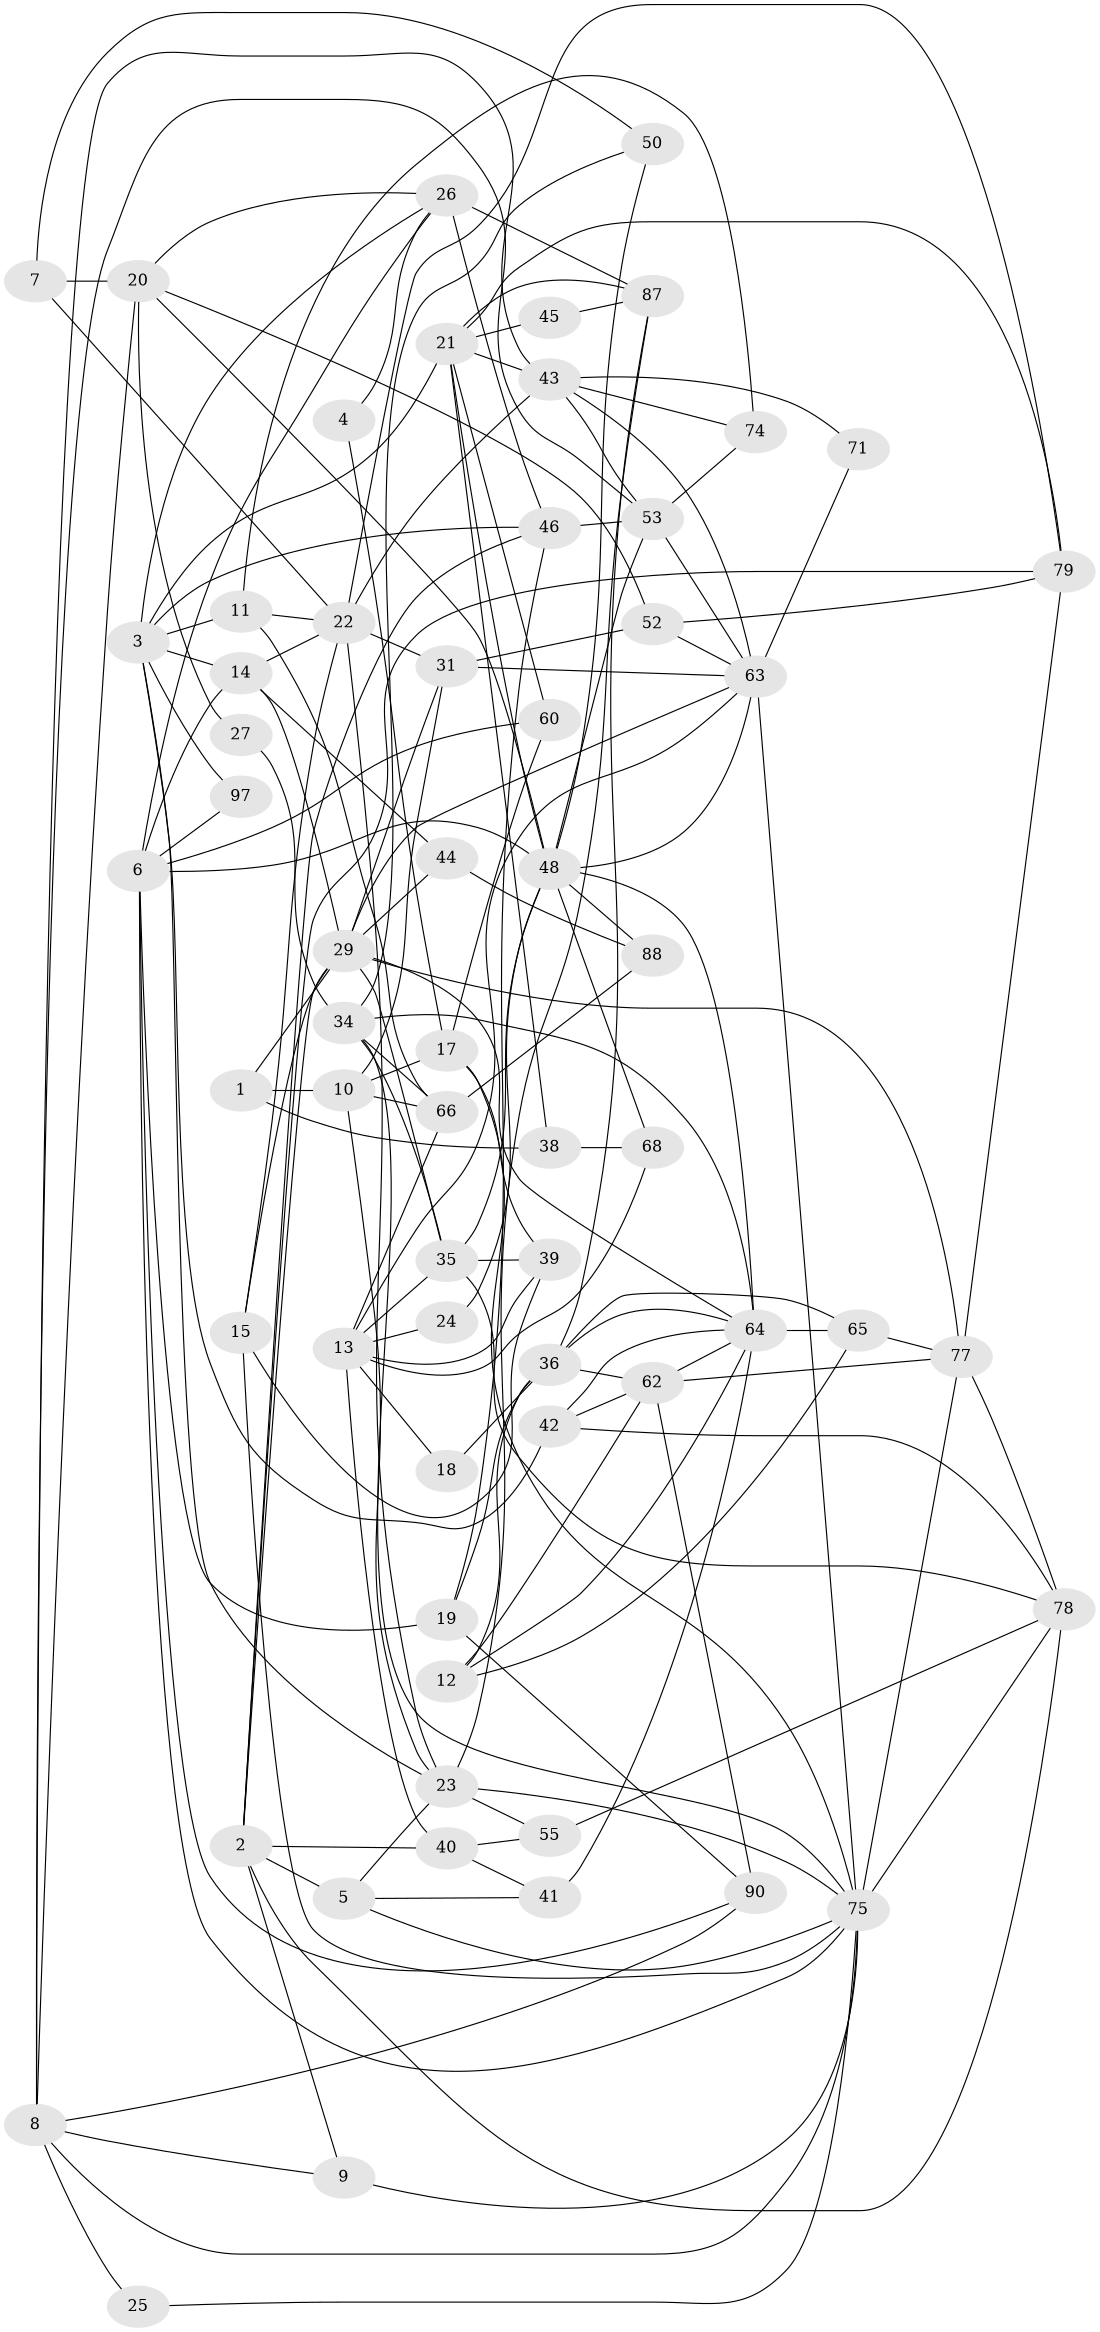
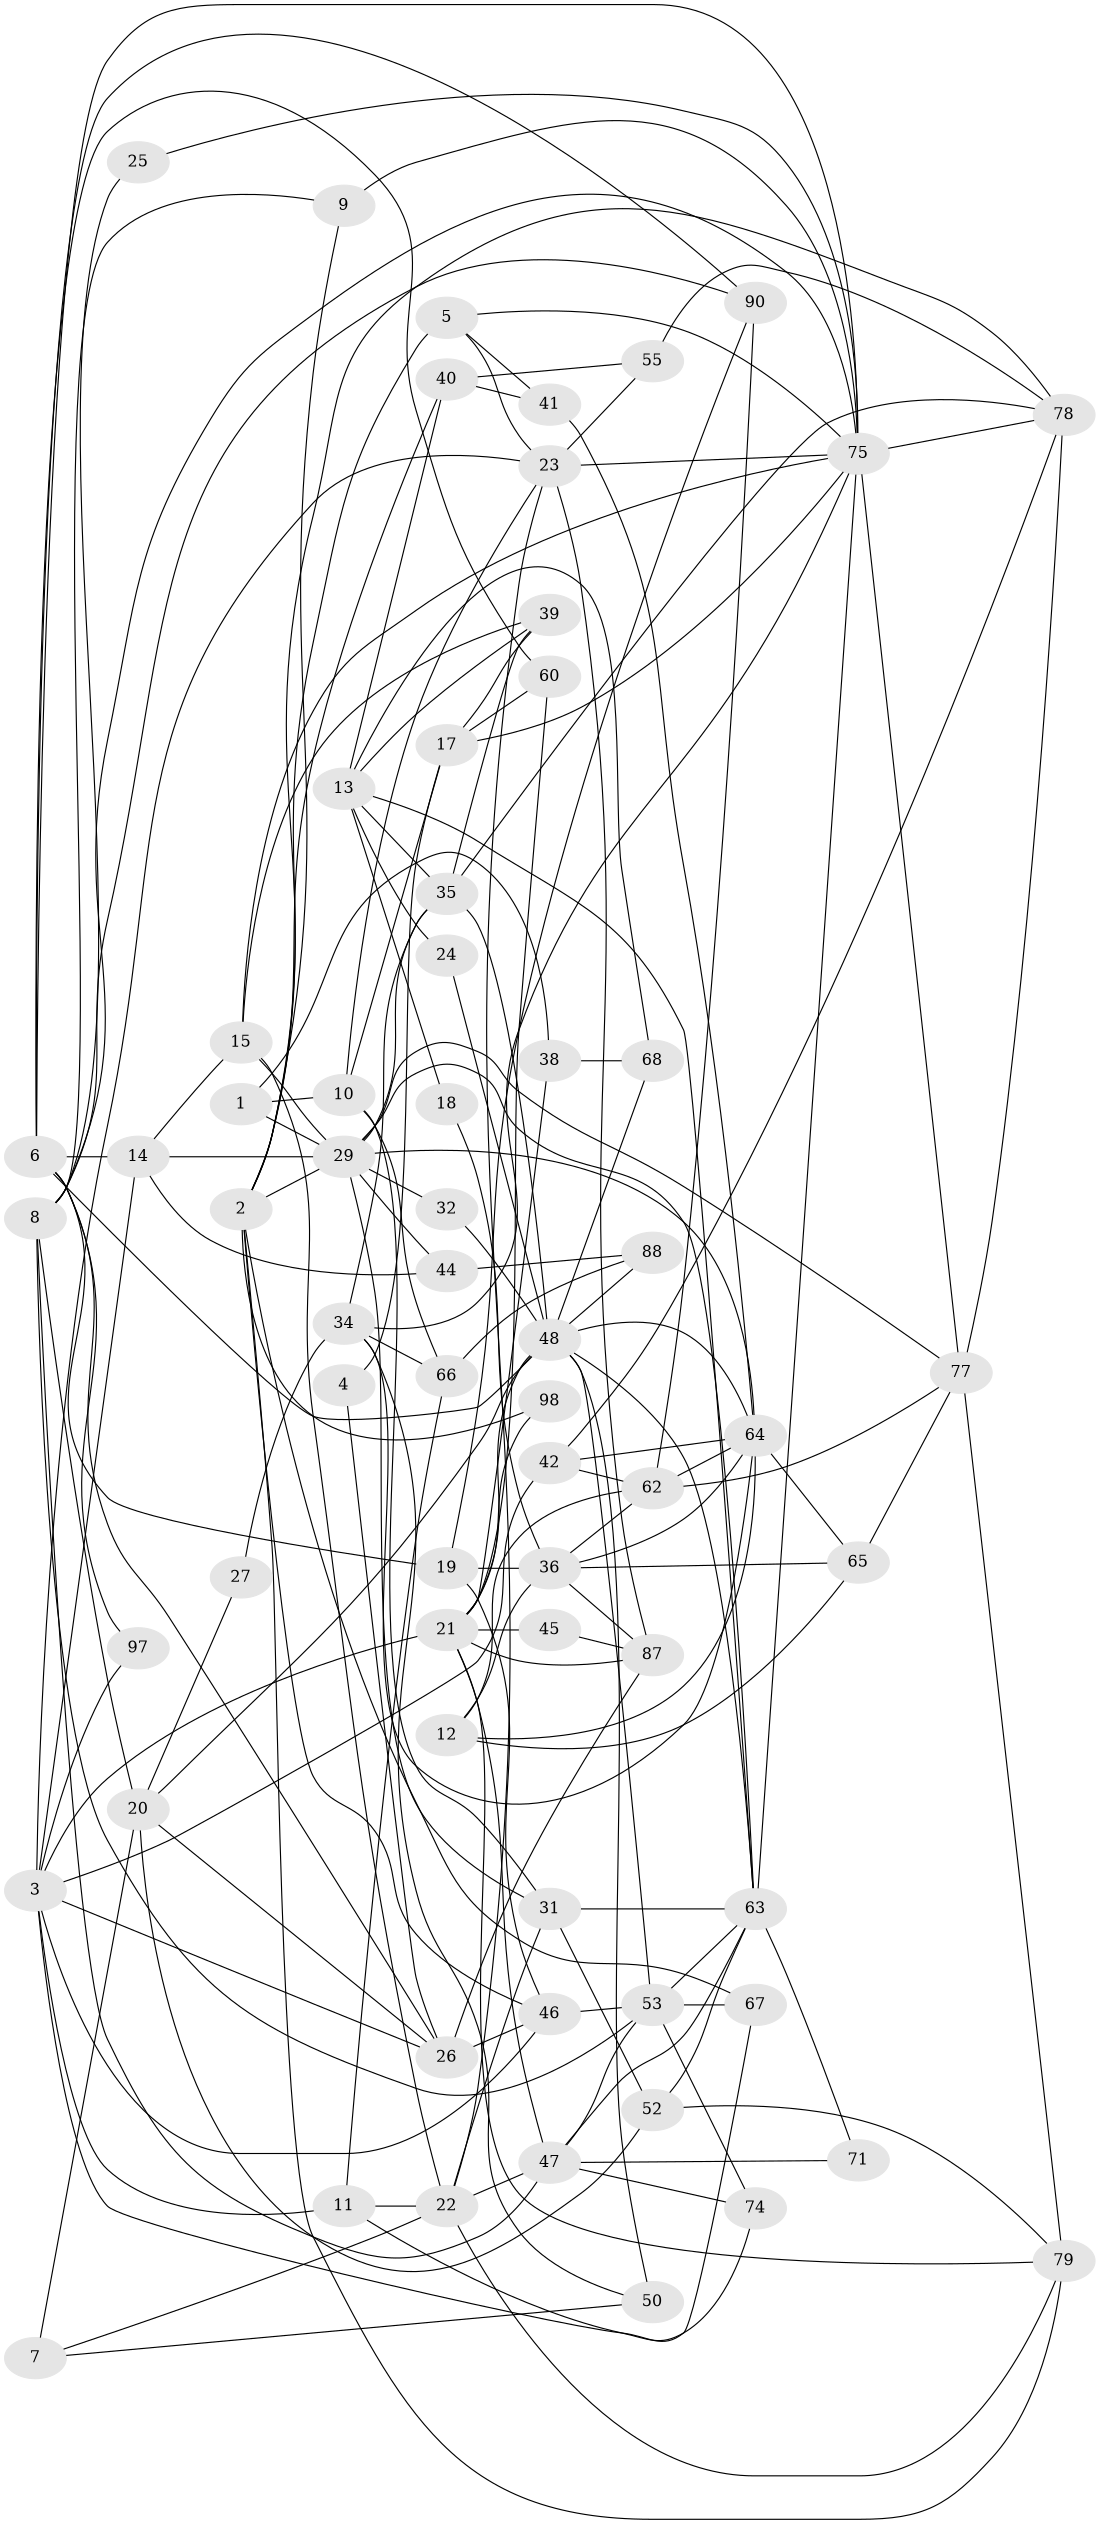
(550, 379) -> (550, 2163)
(293, 648) -> (188, 1099)
none -> (447, 1209)
(398, 1226) -> none
none -> (550, 1401)
none -> (756, 2005)
